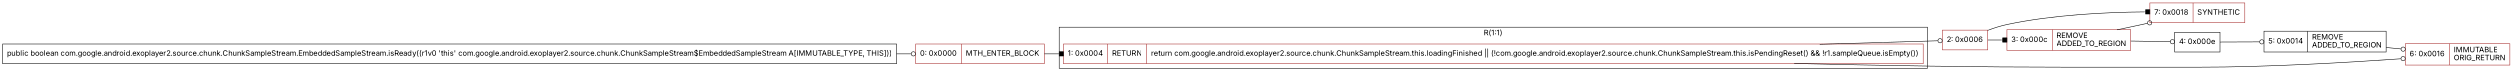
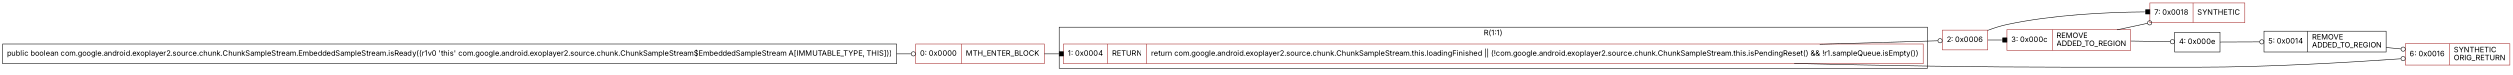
(2476, 50) -> (2475, 50)
